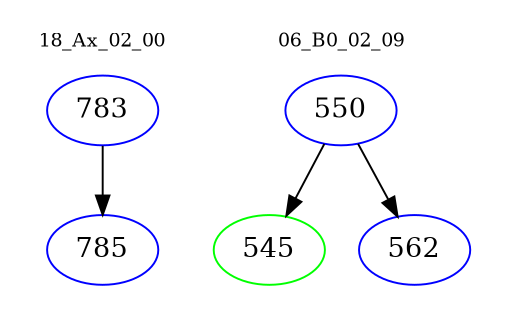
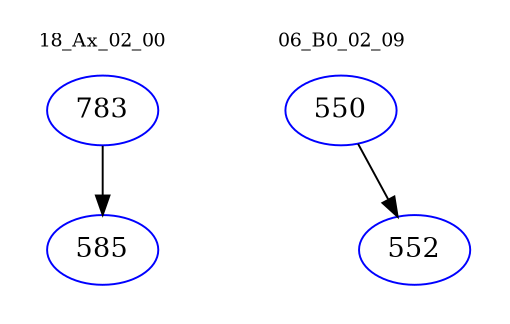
(103, 250) -> (103, 250)
(269, 250) -> none
(415, 250) -> (415, 250)
